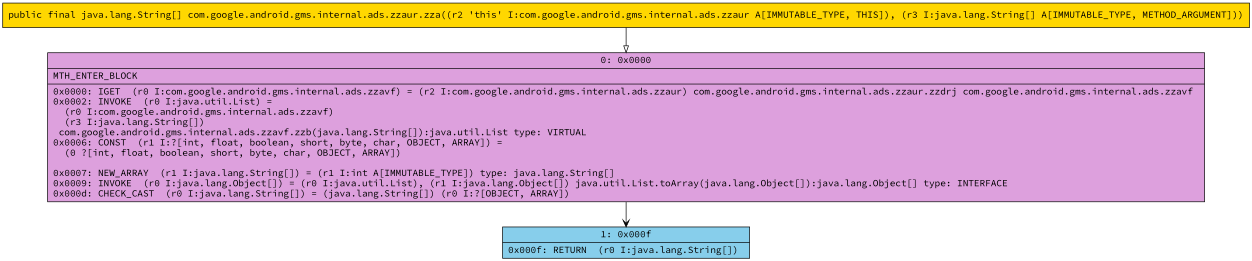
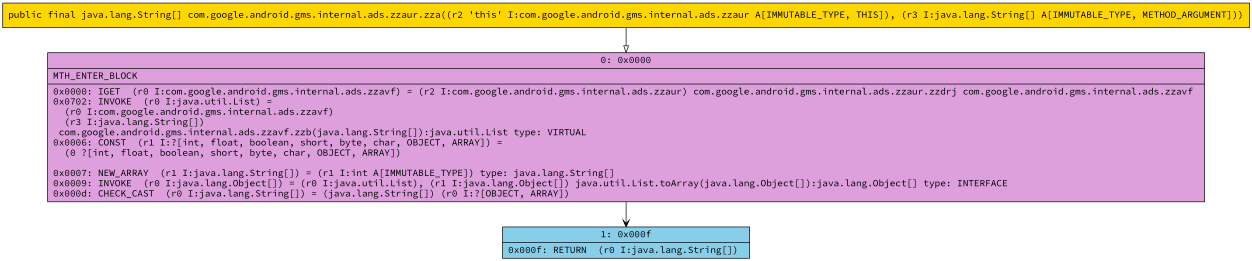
(166, 102) -> (166, 102)
